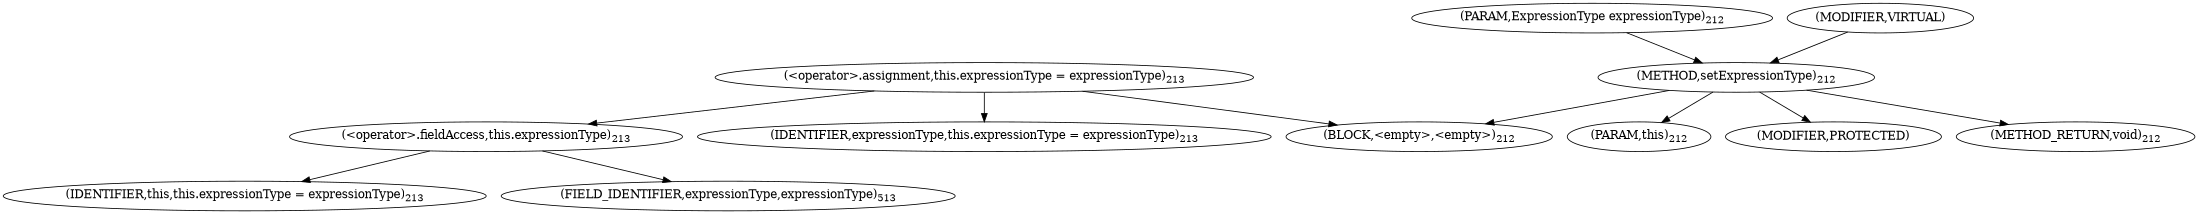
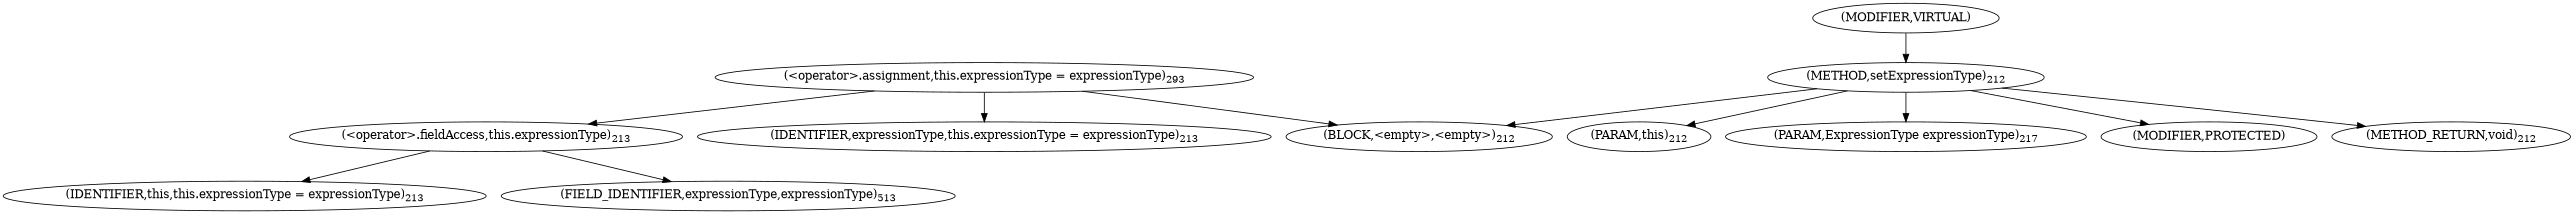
(1715, 17) -> (2029, 135)
(1661, 46) -> (1906, 103)
(1175, 76) -> (1175, 76)
